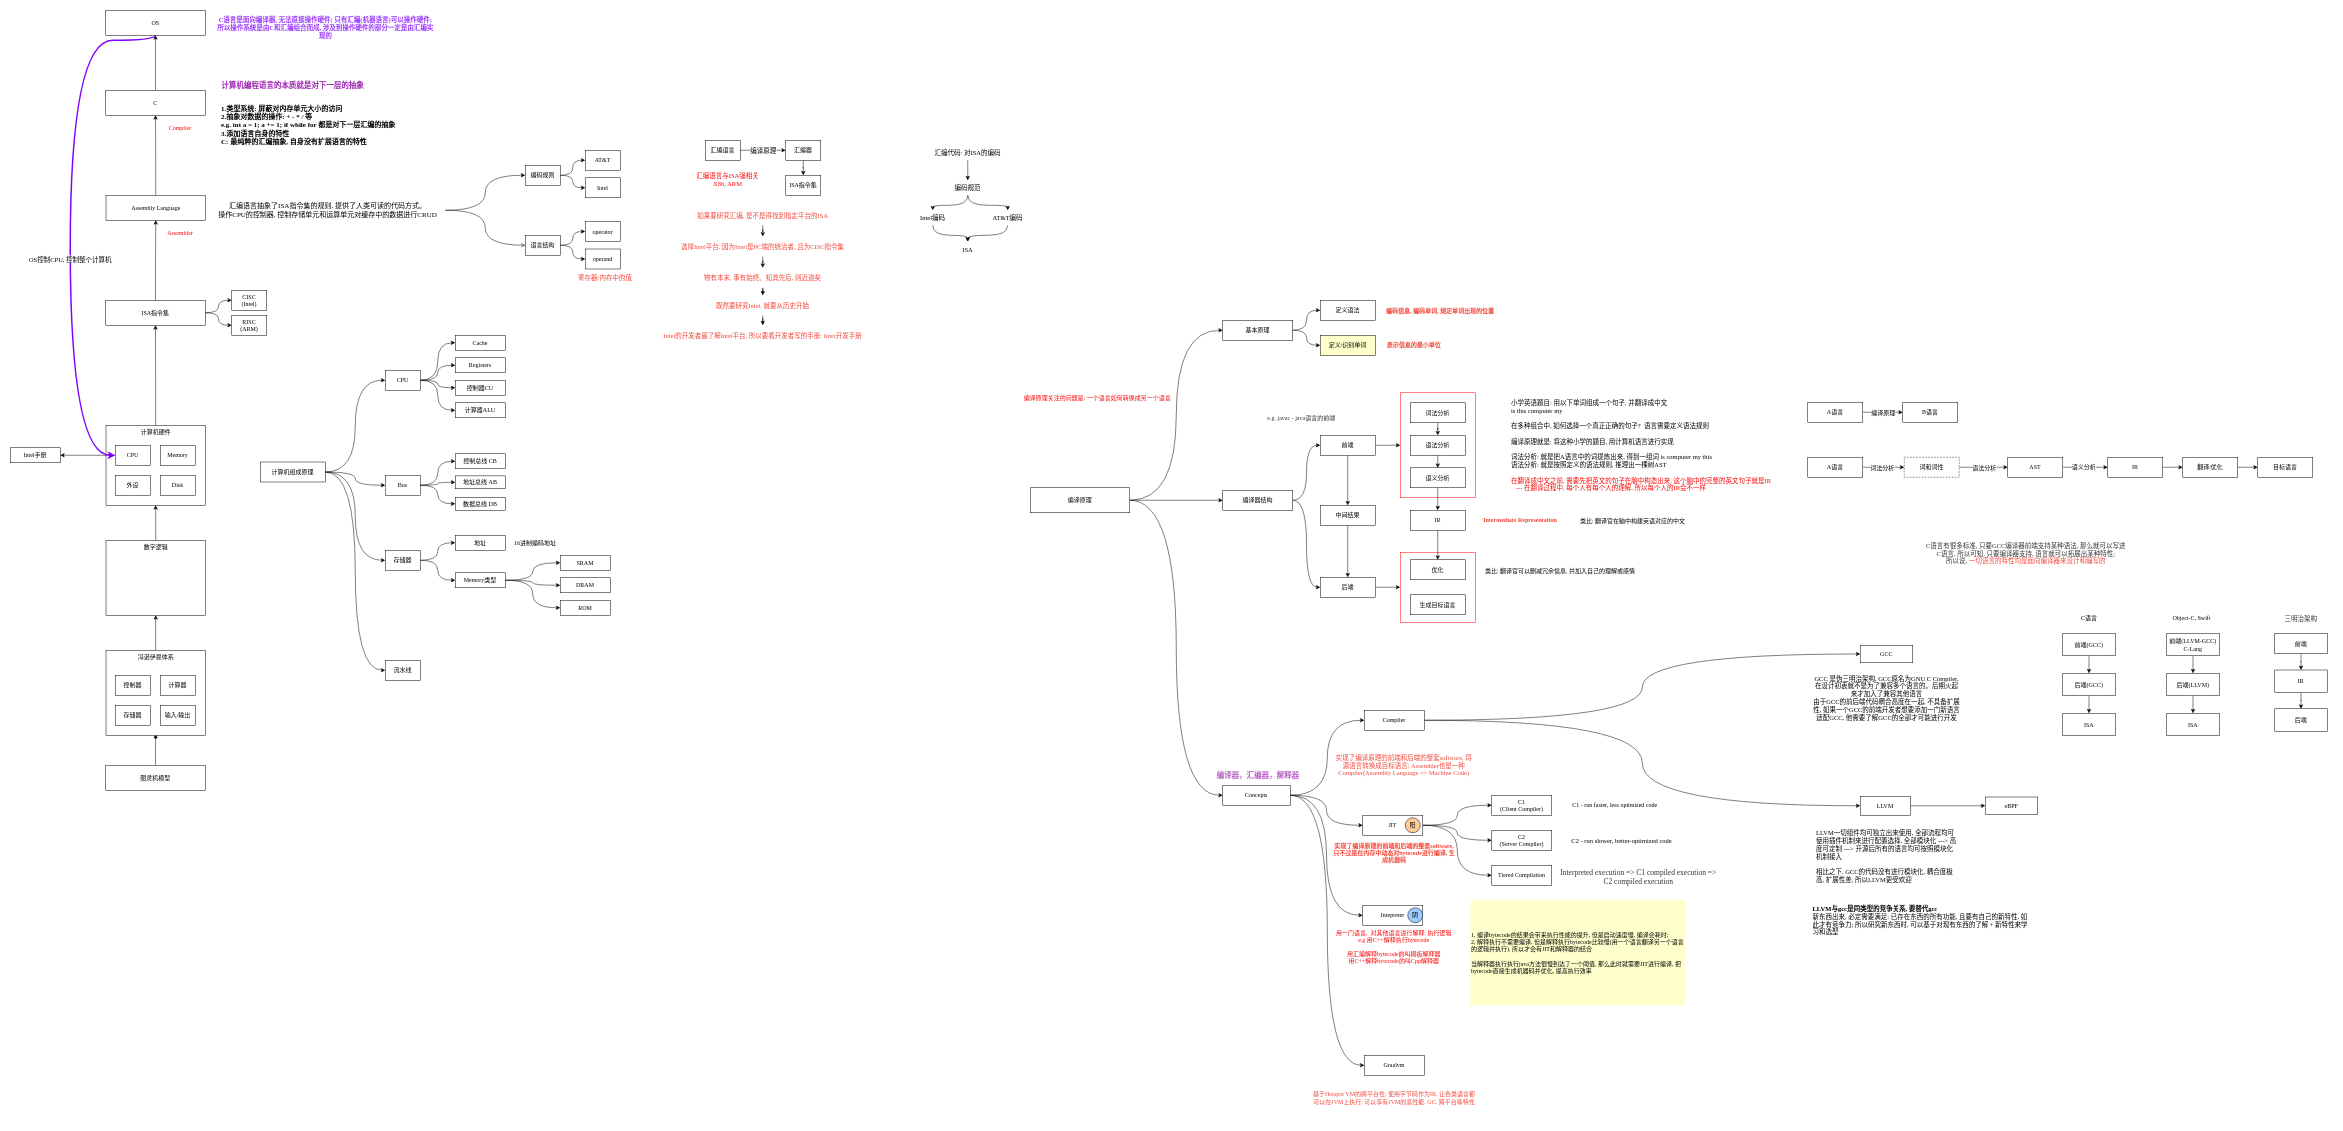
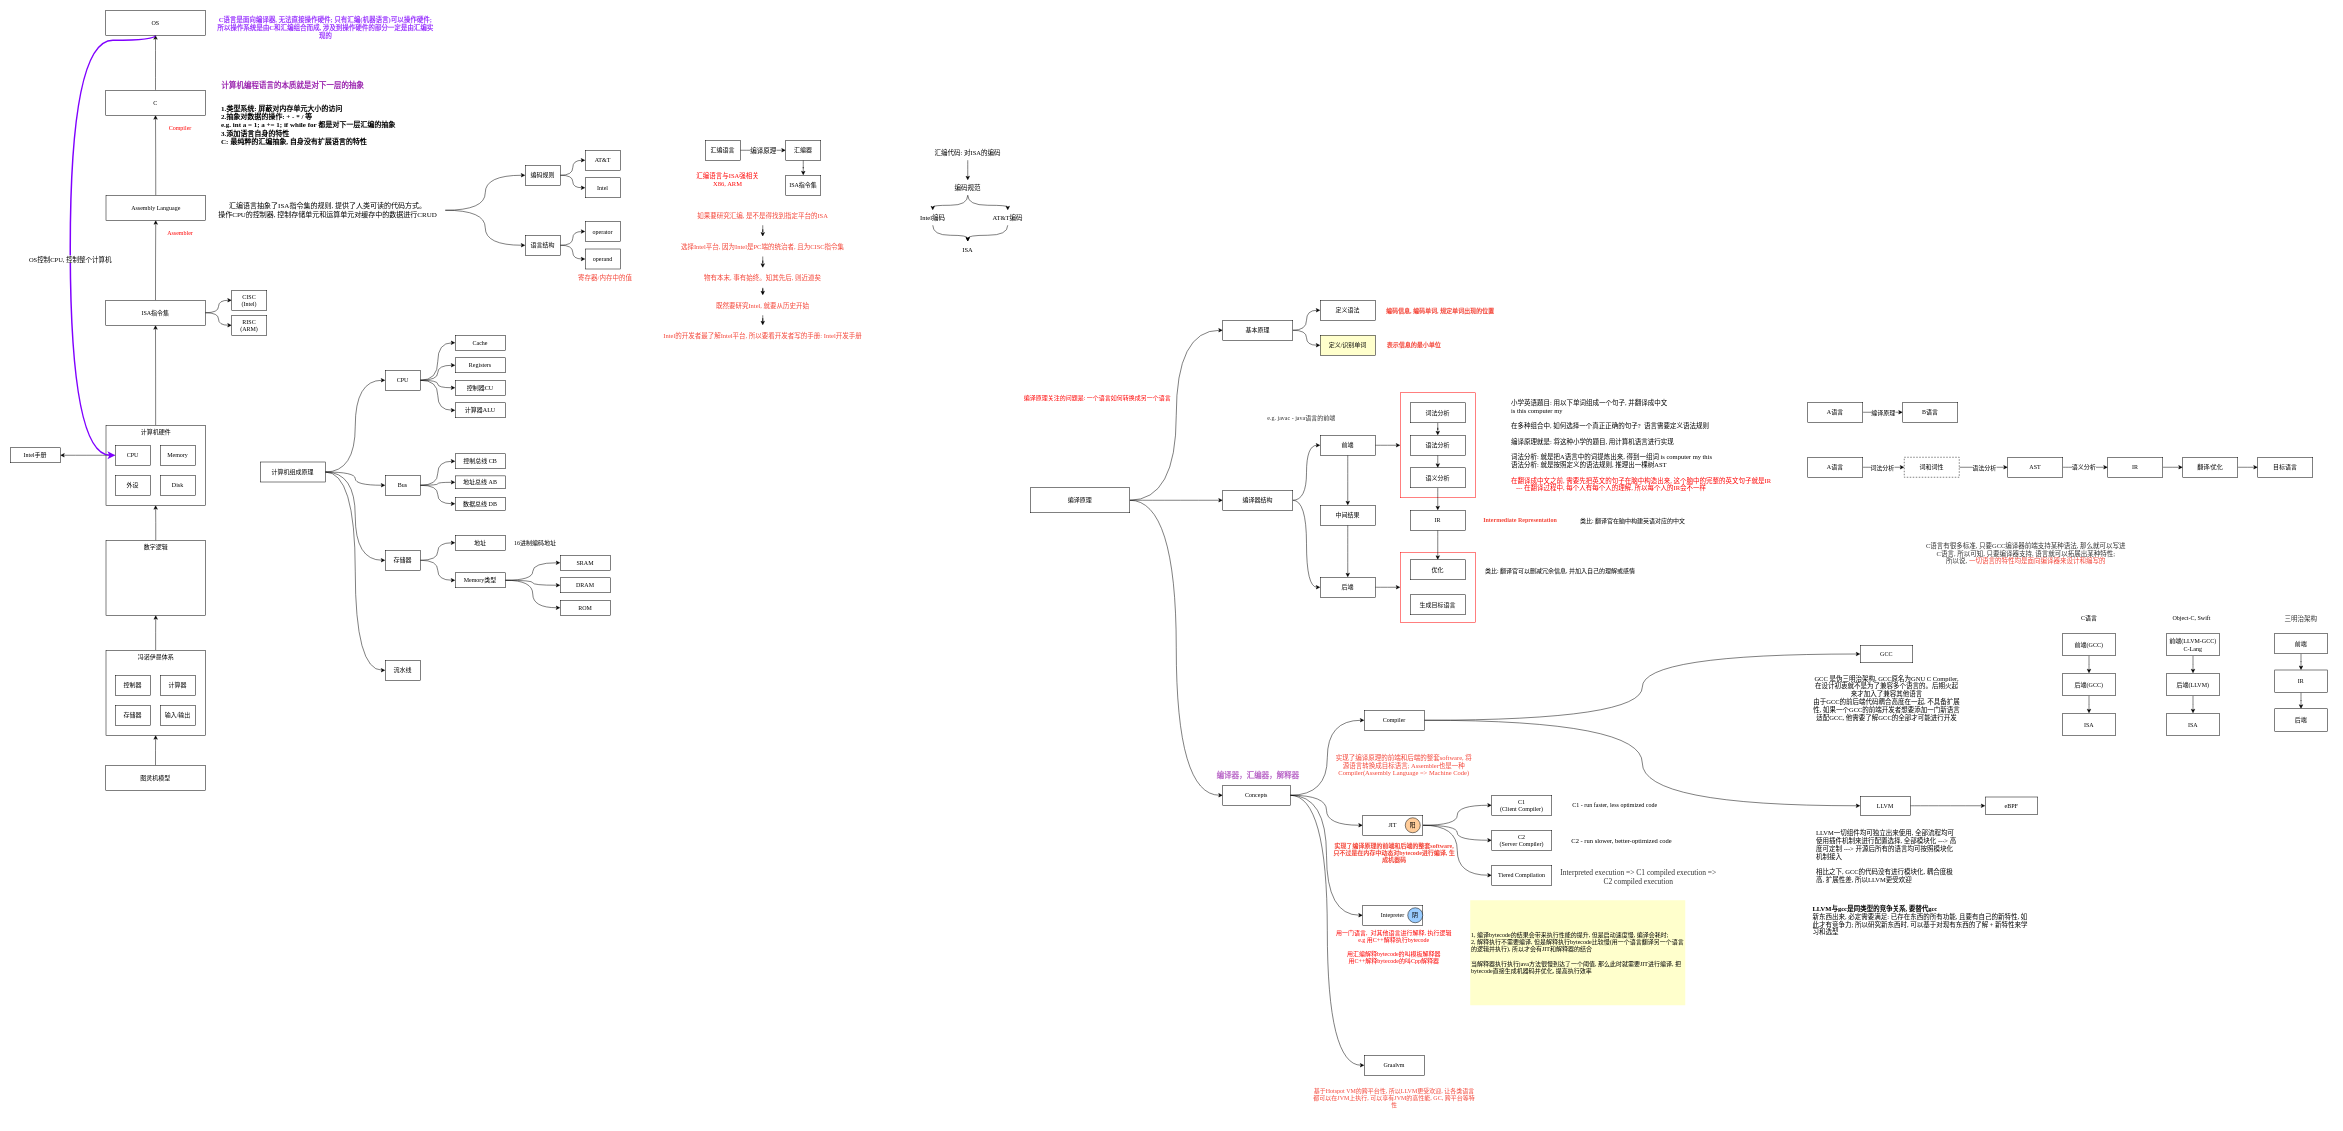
(521, 245) -> (520, 245)
(156, 740) -> (156, 740)
(1394, 1098) -> (1394, 1098)
